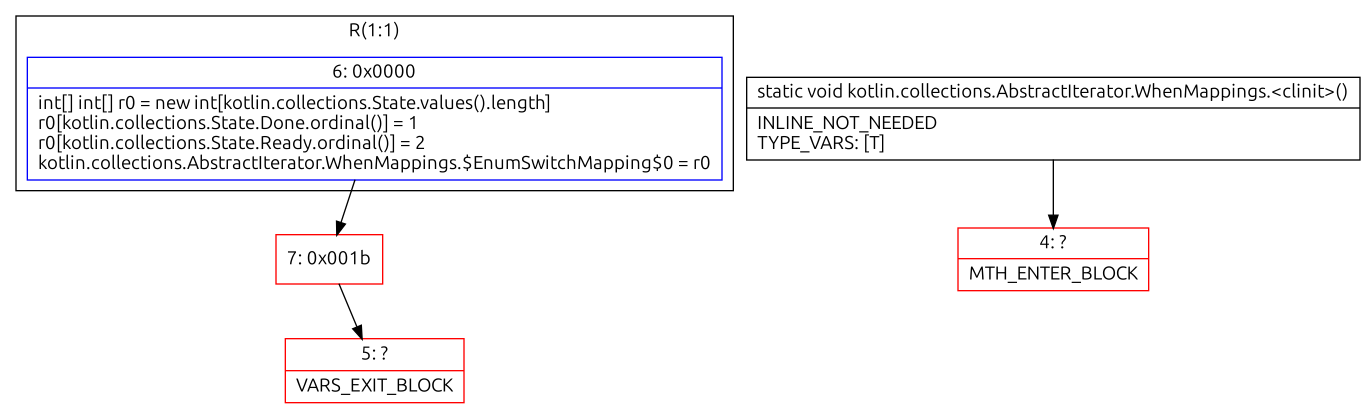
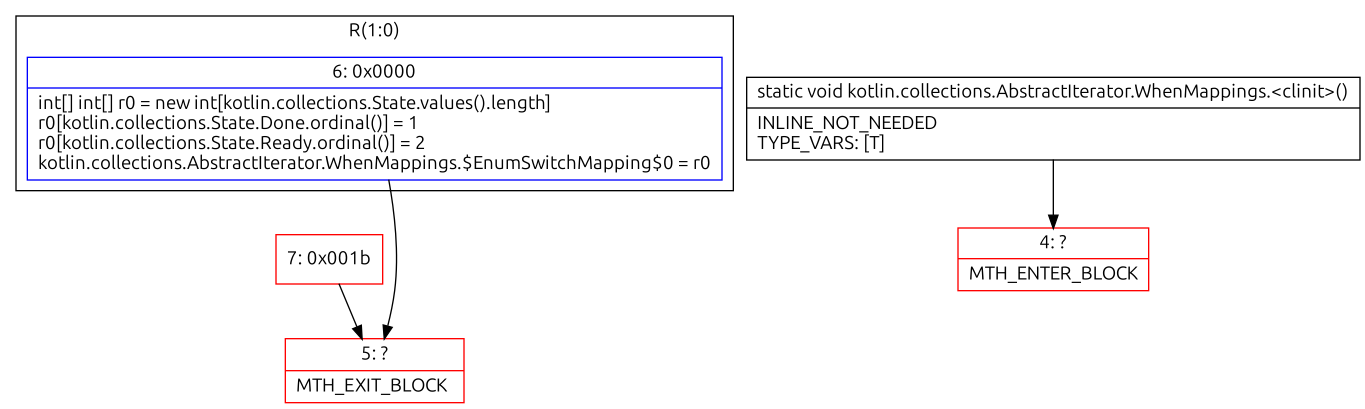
(375, 31) -> (375, 31)
(348, 201) -> (396, 253)
(375, 386) -> (372, 386)
